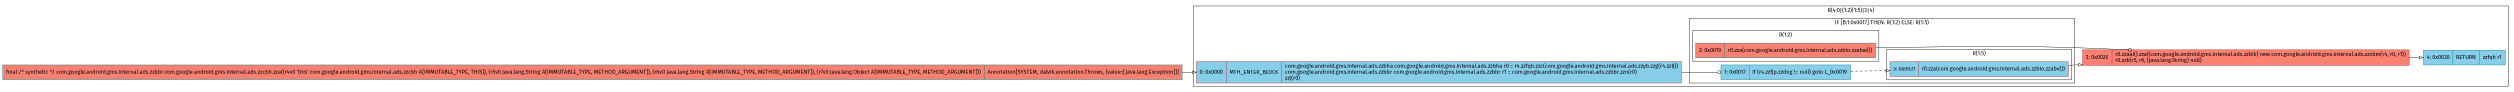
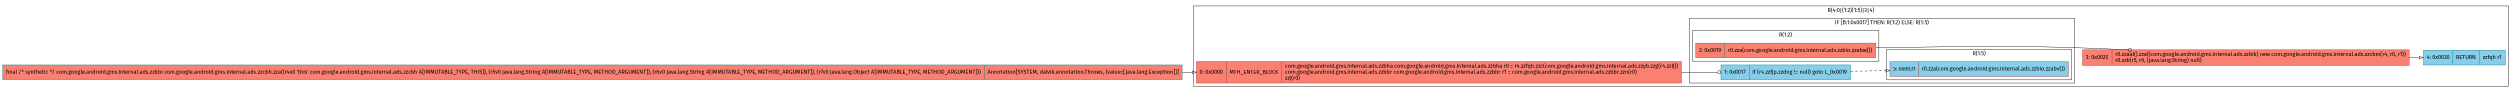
(2074, 65) -> none
(1439, 72) -> (1439, 72)
